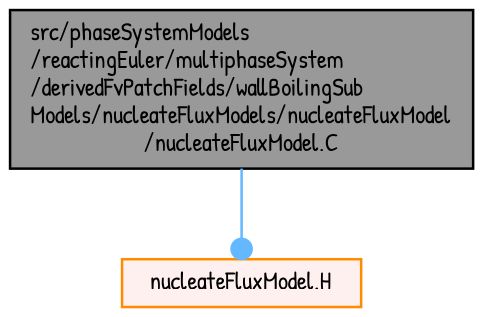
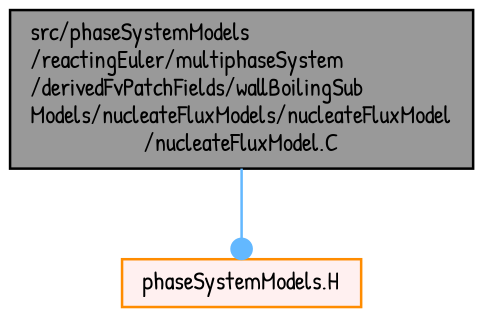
(242, 283) -> (242, 283)
